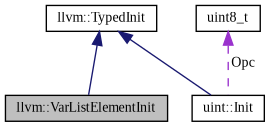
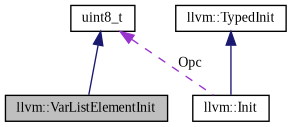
(93, 70) -> (93, 70)
(228, 108) -> (231, 108)
